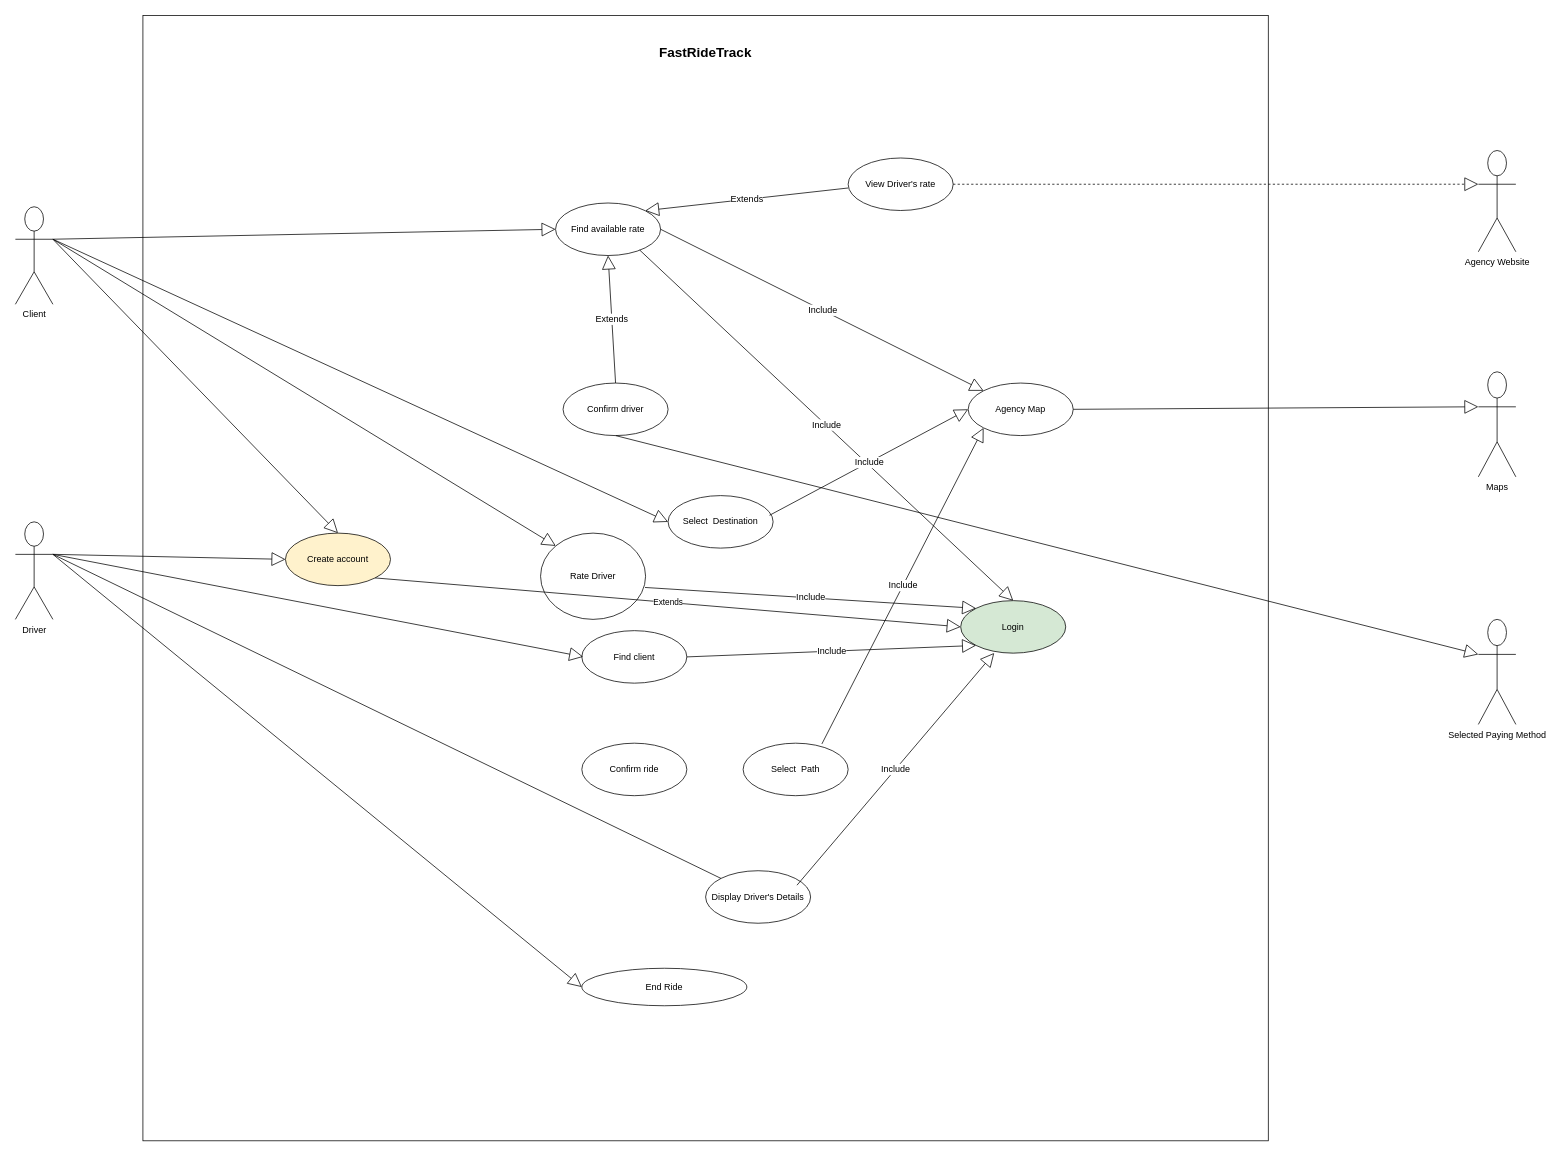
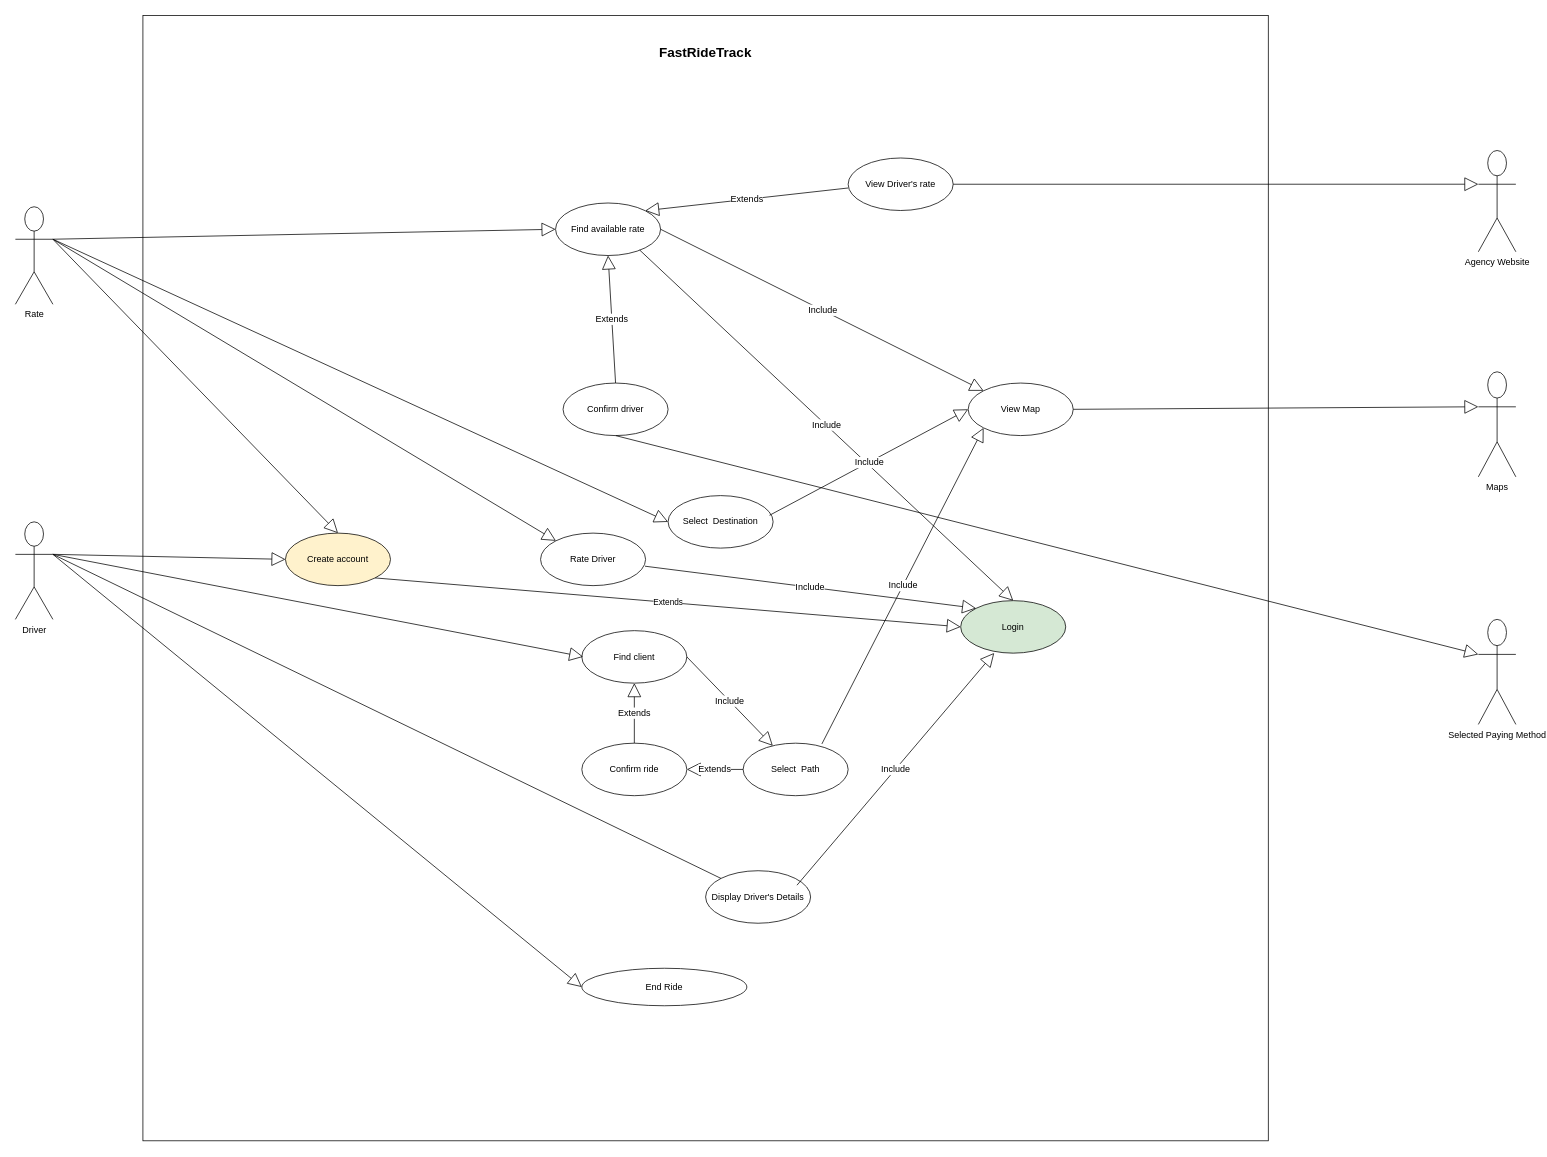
(1208, 184) -> (1208, 184)
(35, 315) -> (35, 315)
(1020, 409) -> (1020, 409)
(593, 576) -> (593, 559)
(824, 651) -> (725, 696)
none -> (634, 720)
none -> (722, 769)
